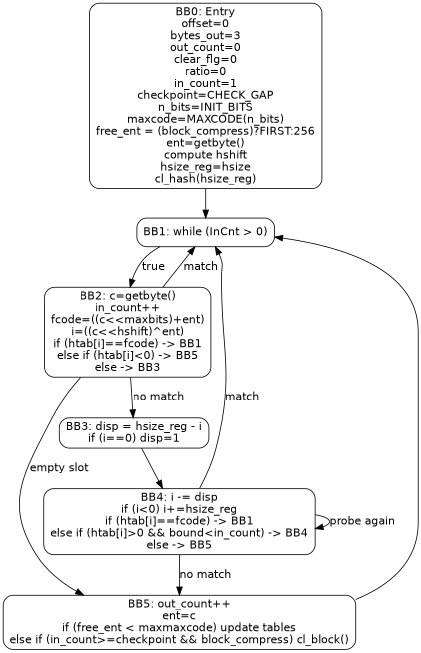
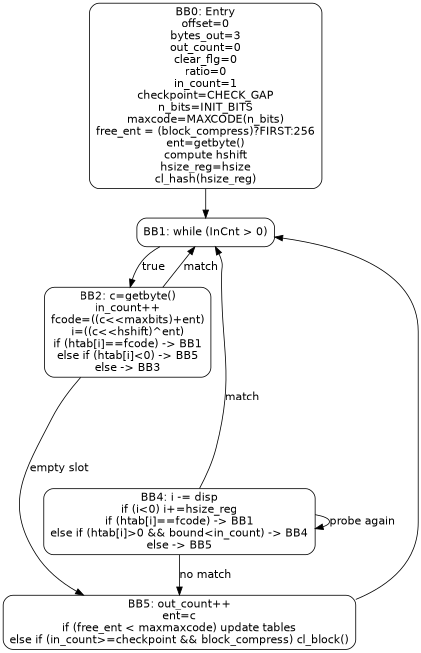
(134, 433) -> none
